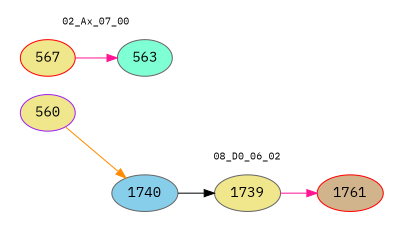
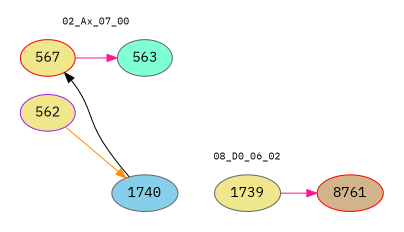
(48, 113) -> (48, 113)
(191, 193) -> (97, 131)
(350, 193) -> (350, 193)
